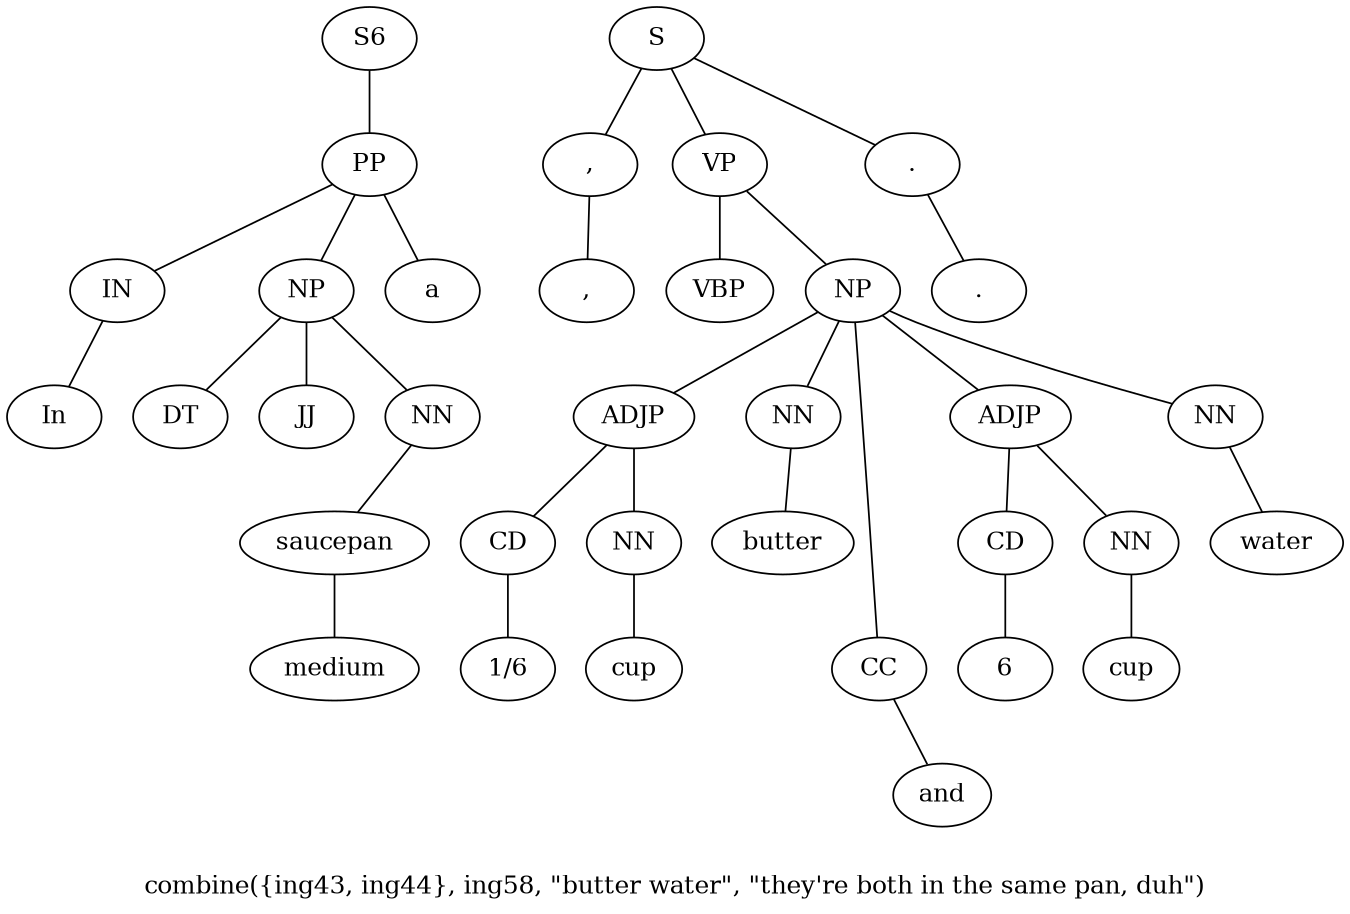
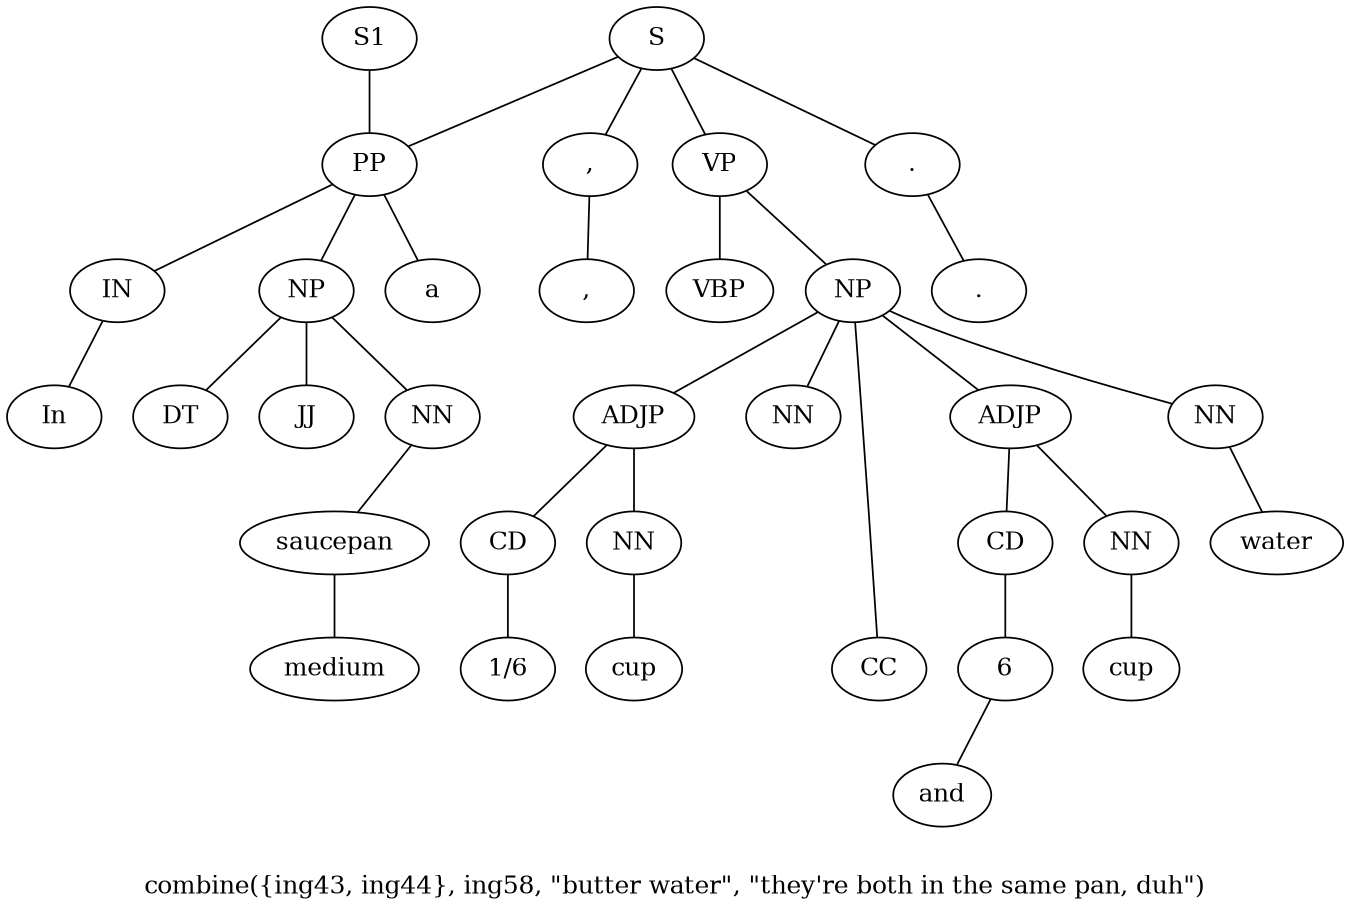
(370, 39) -> (370, 39)
none -> (513, 102)
(783, 543) -> none
(911, 732) -> (974, 732)
